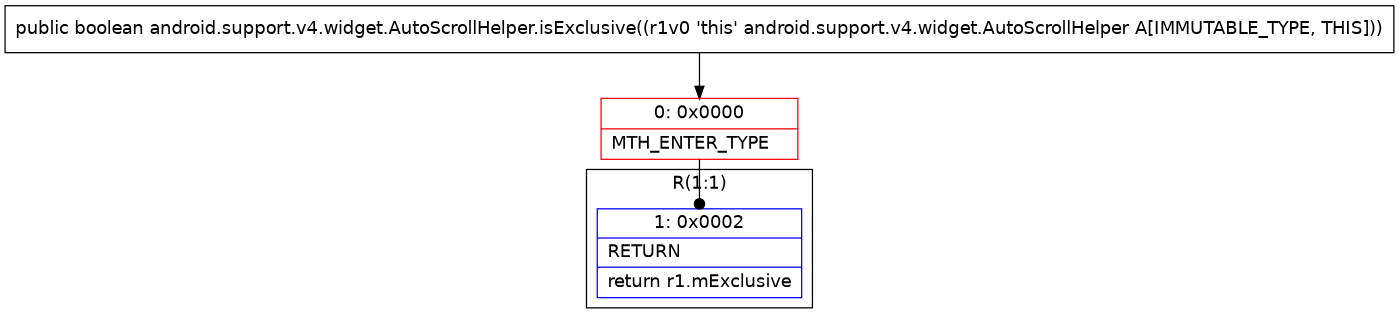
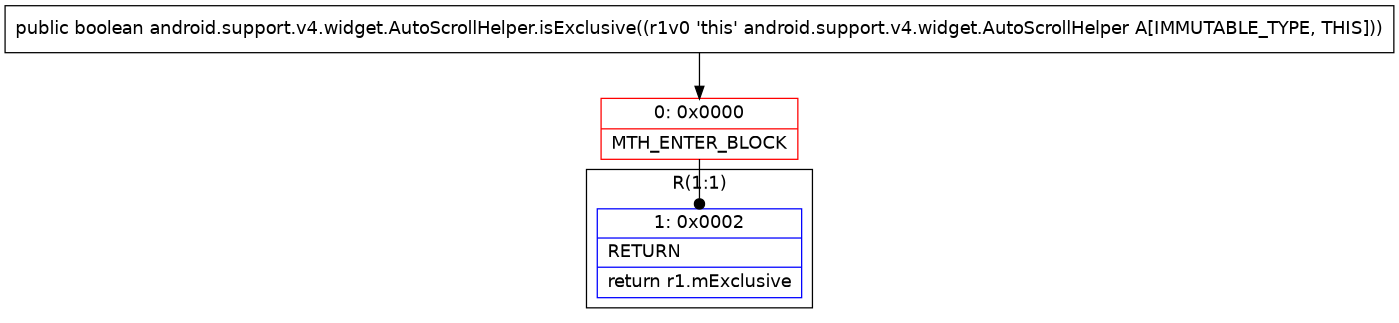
(691, 143) -> (699, 143)
